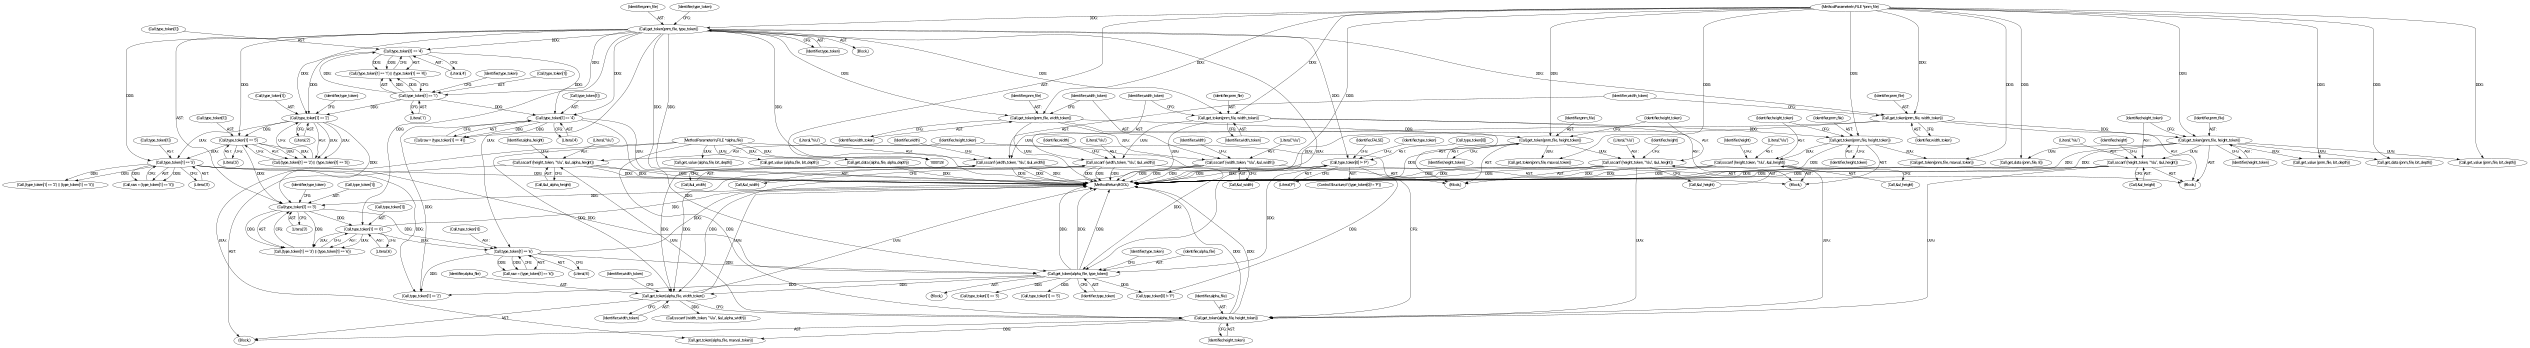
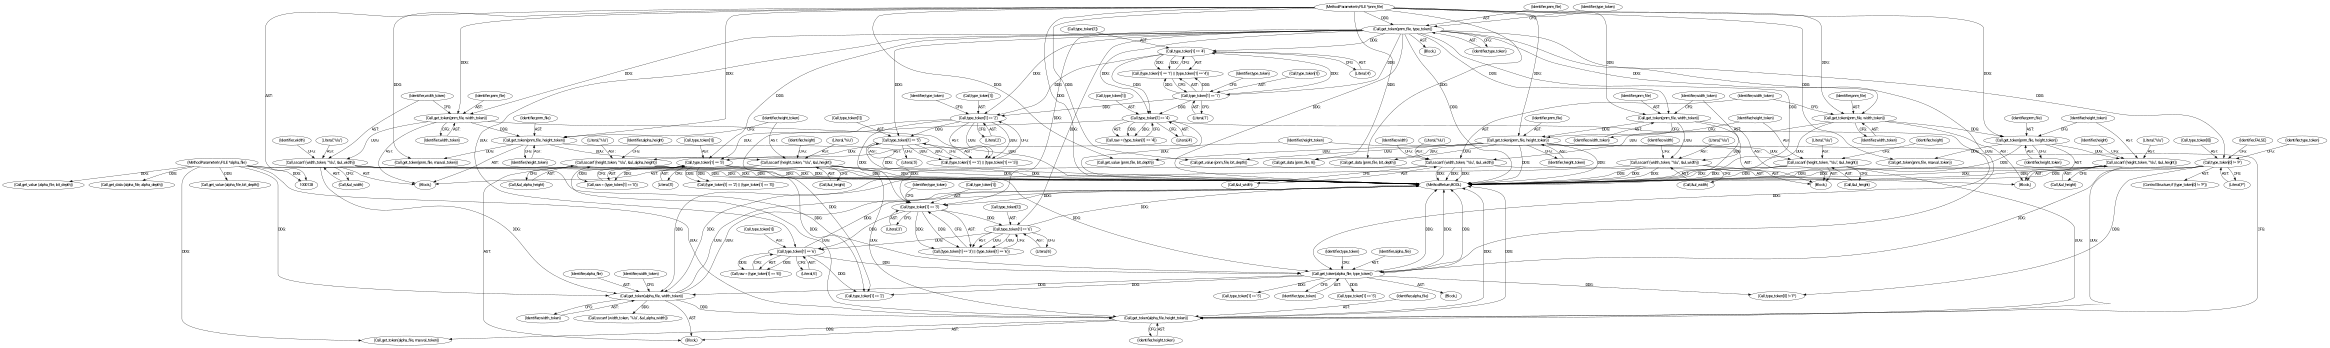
(181, 118) -> (1058, 118)
(955, 177) -> (714, 176)
(720, 307) -> (705, 307)
